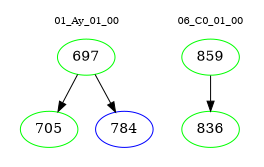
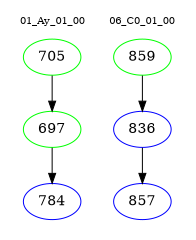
(70, 89) -> (52, 88)
(211, 129) -> (142, 129)
none -> (142, 202)
